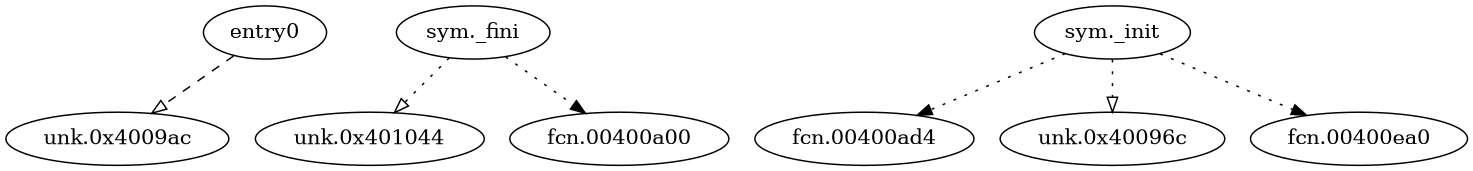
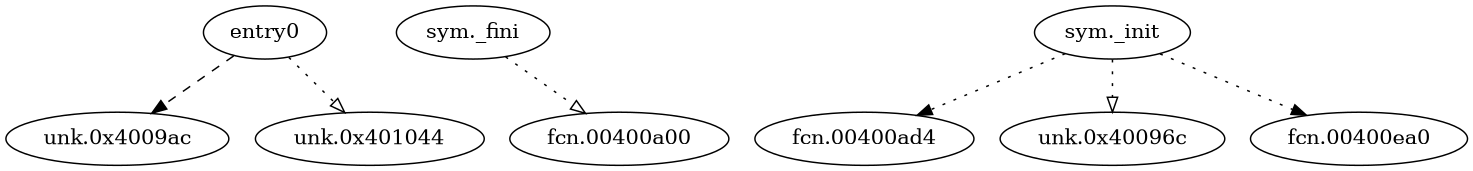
(199, 80) -> (199, 80)
(427, 80) -> (311, 80)
(539, 81) -> (539, 81)
